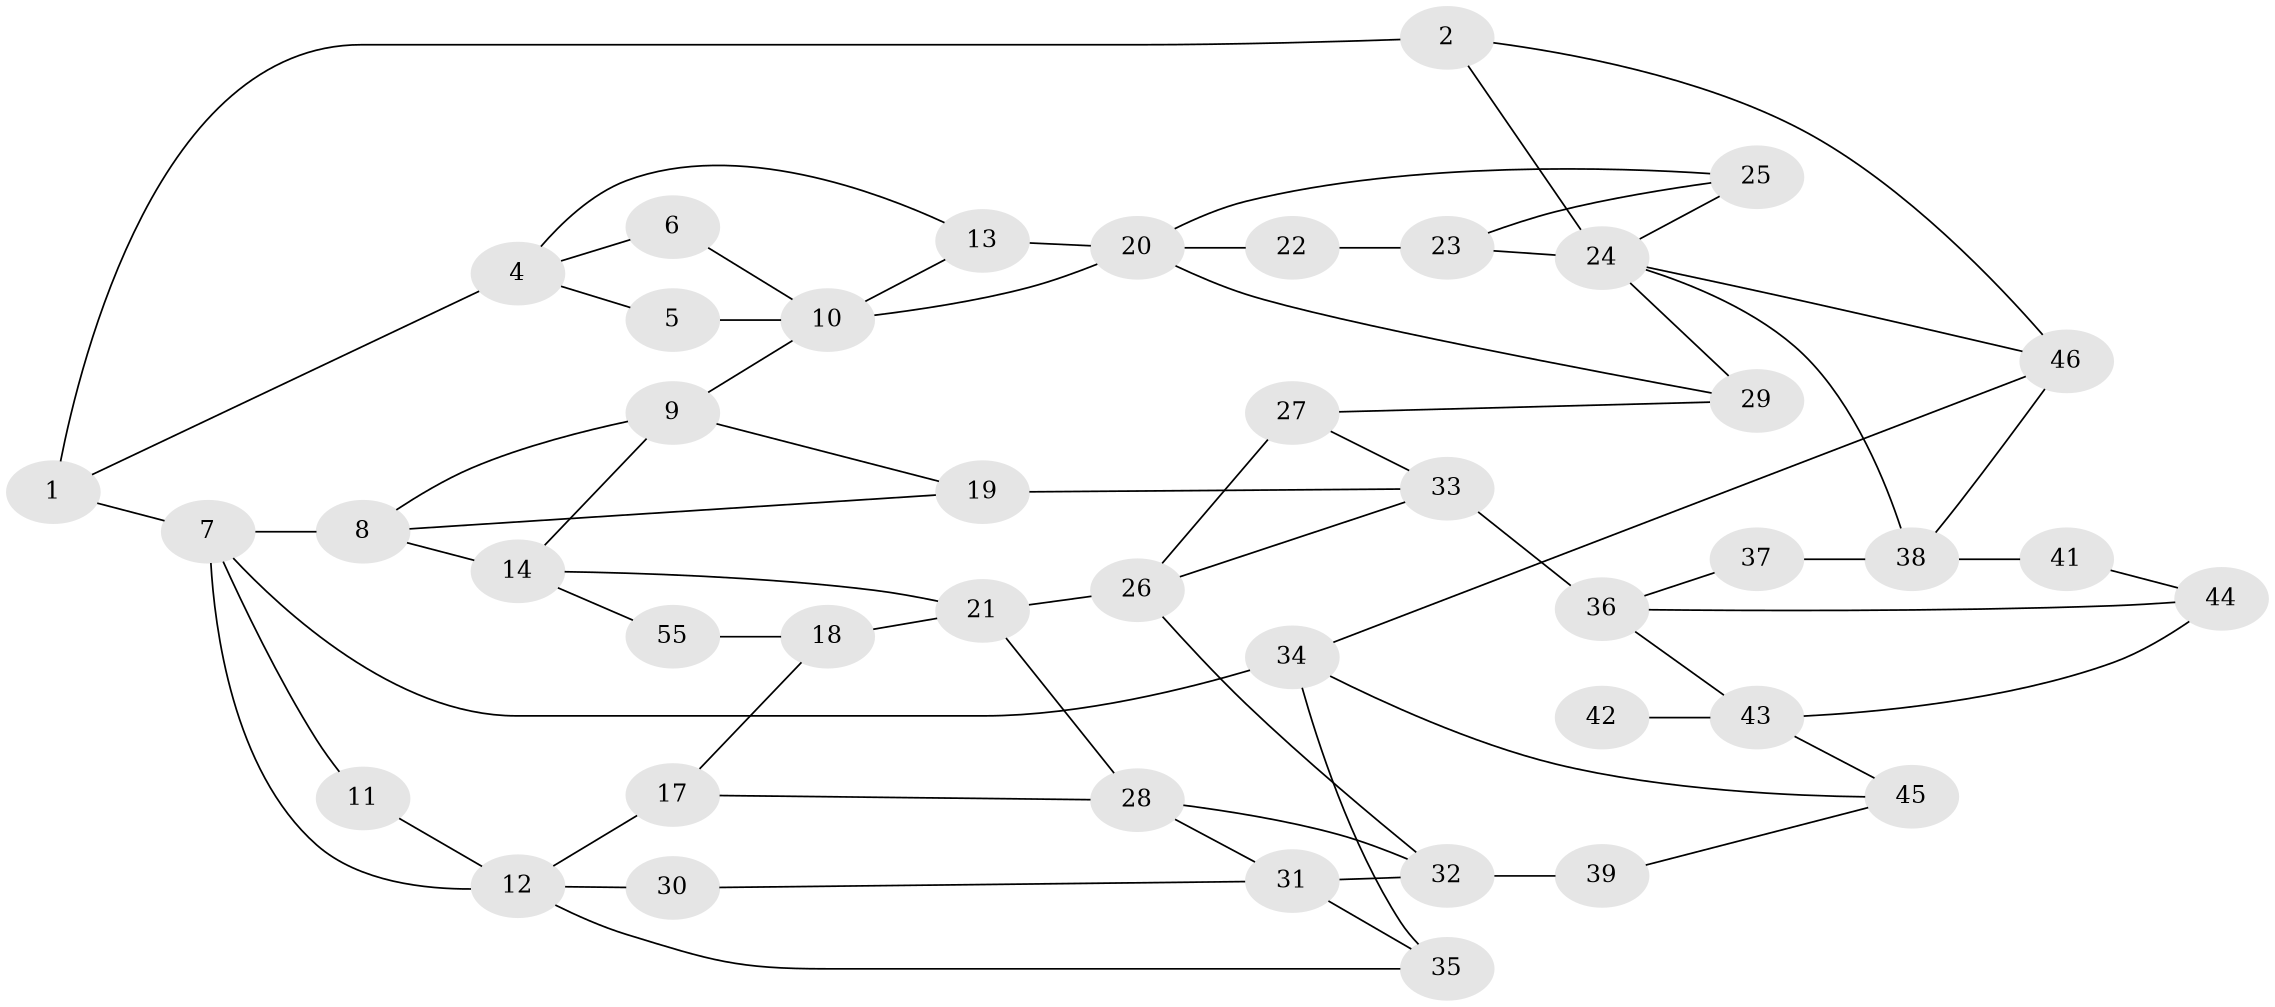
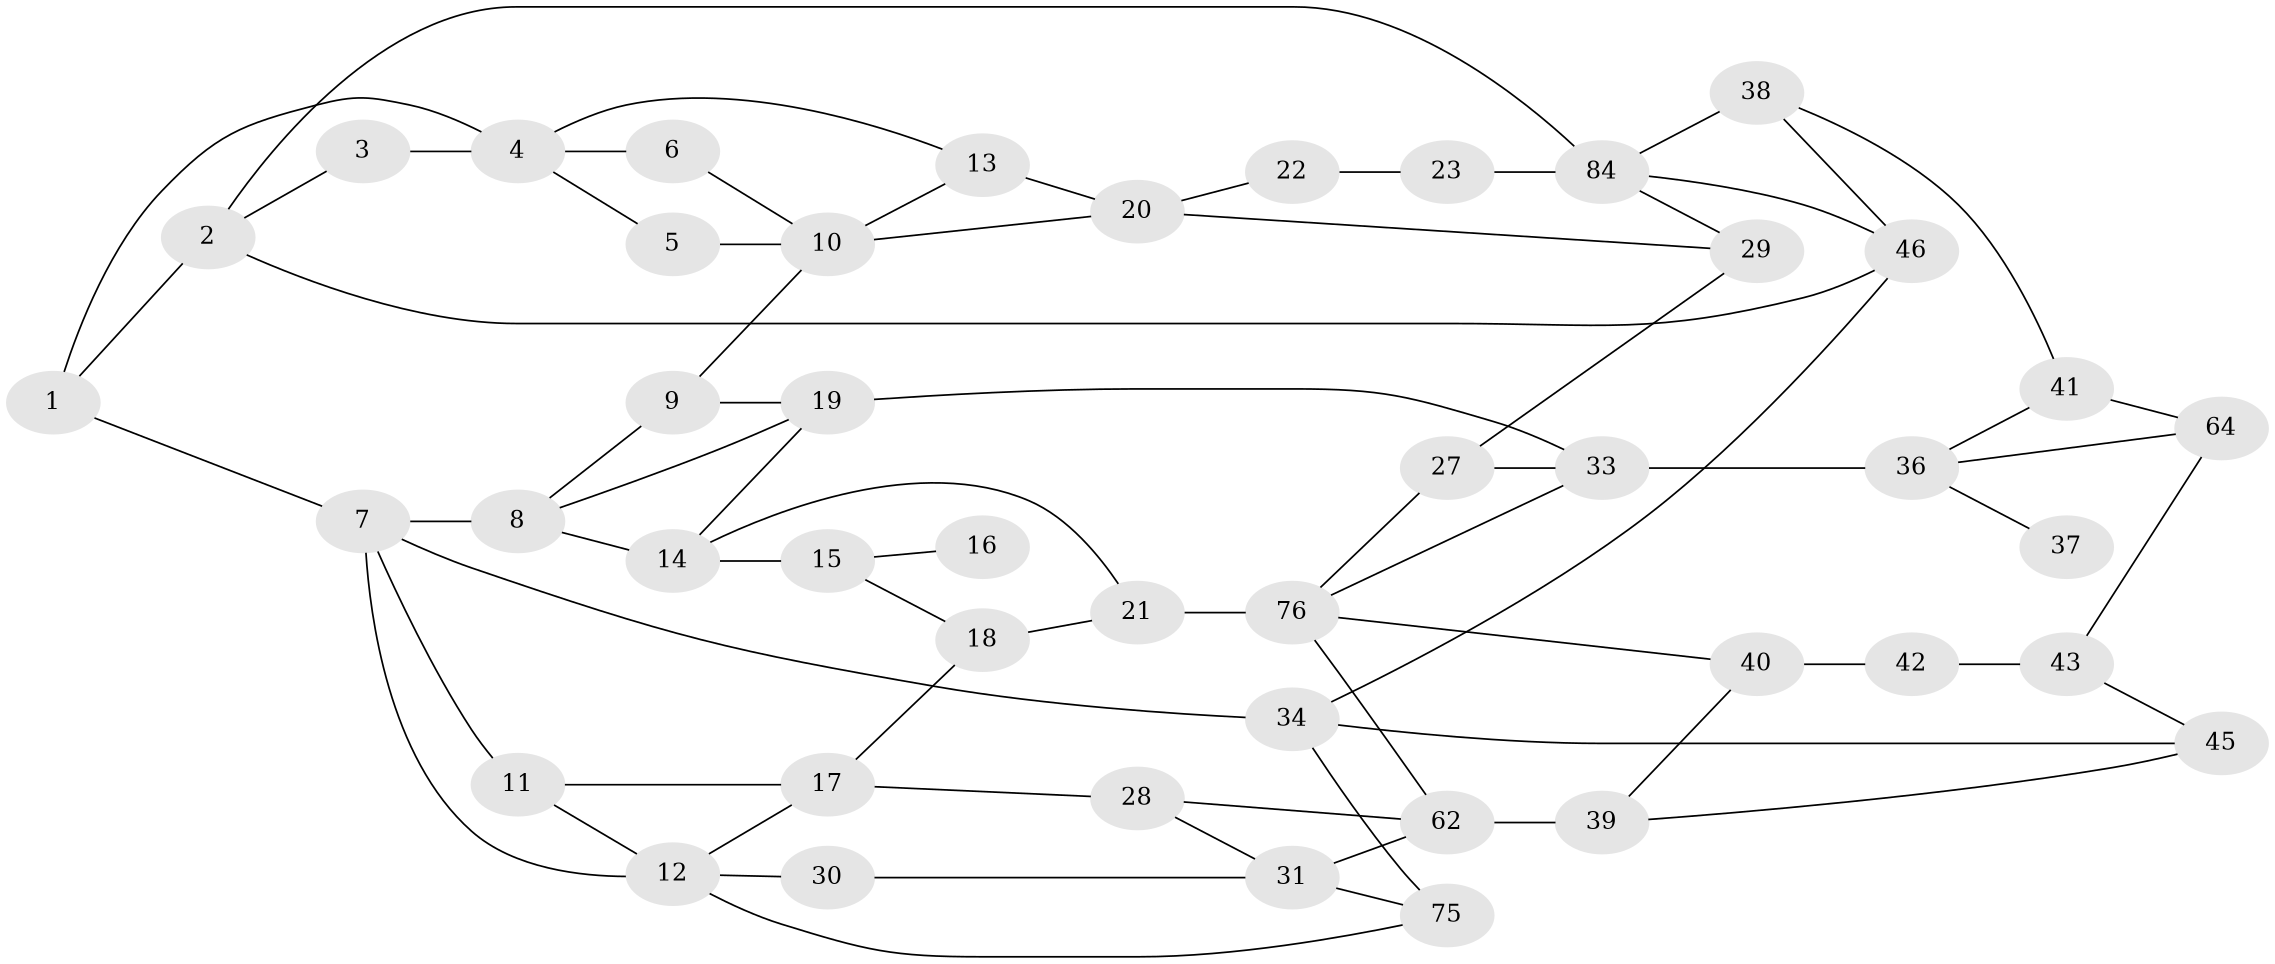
none -> (363, 151)
(1757, 177) -> none
(1602, 258) -> (1602, 172)
(596, 492) -> (751, 482)
none -> (983, 547)
(1835, 559) -> none
(1137, 590) -> (1292, 613)
(2222, 599) -> (2222, 428)
(673, 637) -> (828, 561)
(1680, 663) -> (1989, 428)
none -> (1757, 664)
(1055, 699) -> none
none -> (673, 785)
(1447, 876) -> (1447, 823)
(1447, 969) -> (1447, 915)
